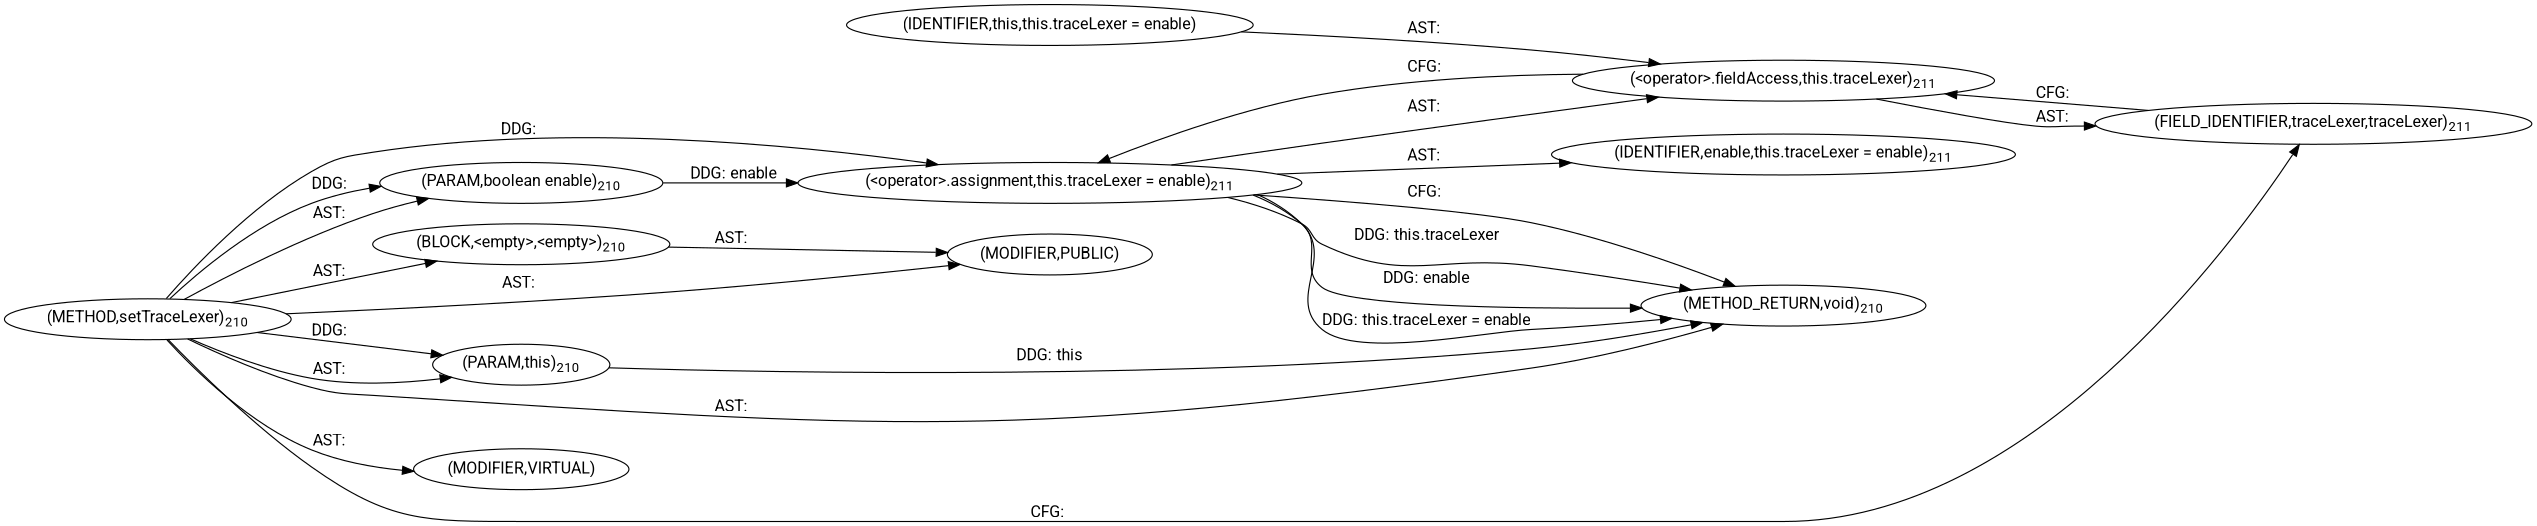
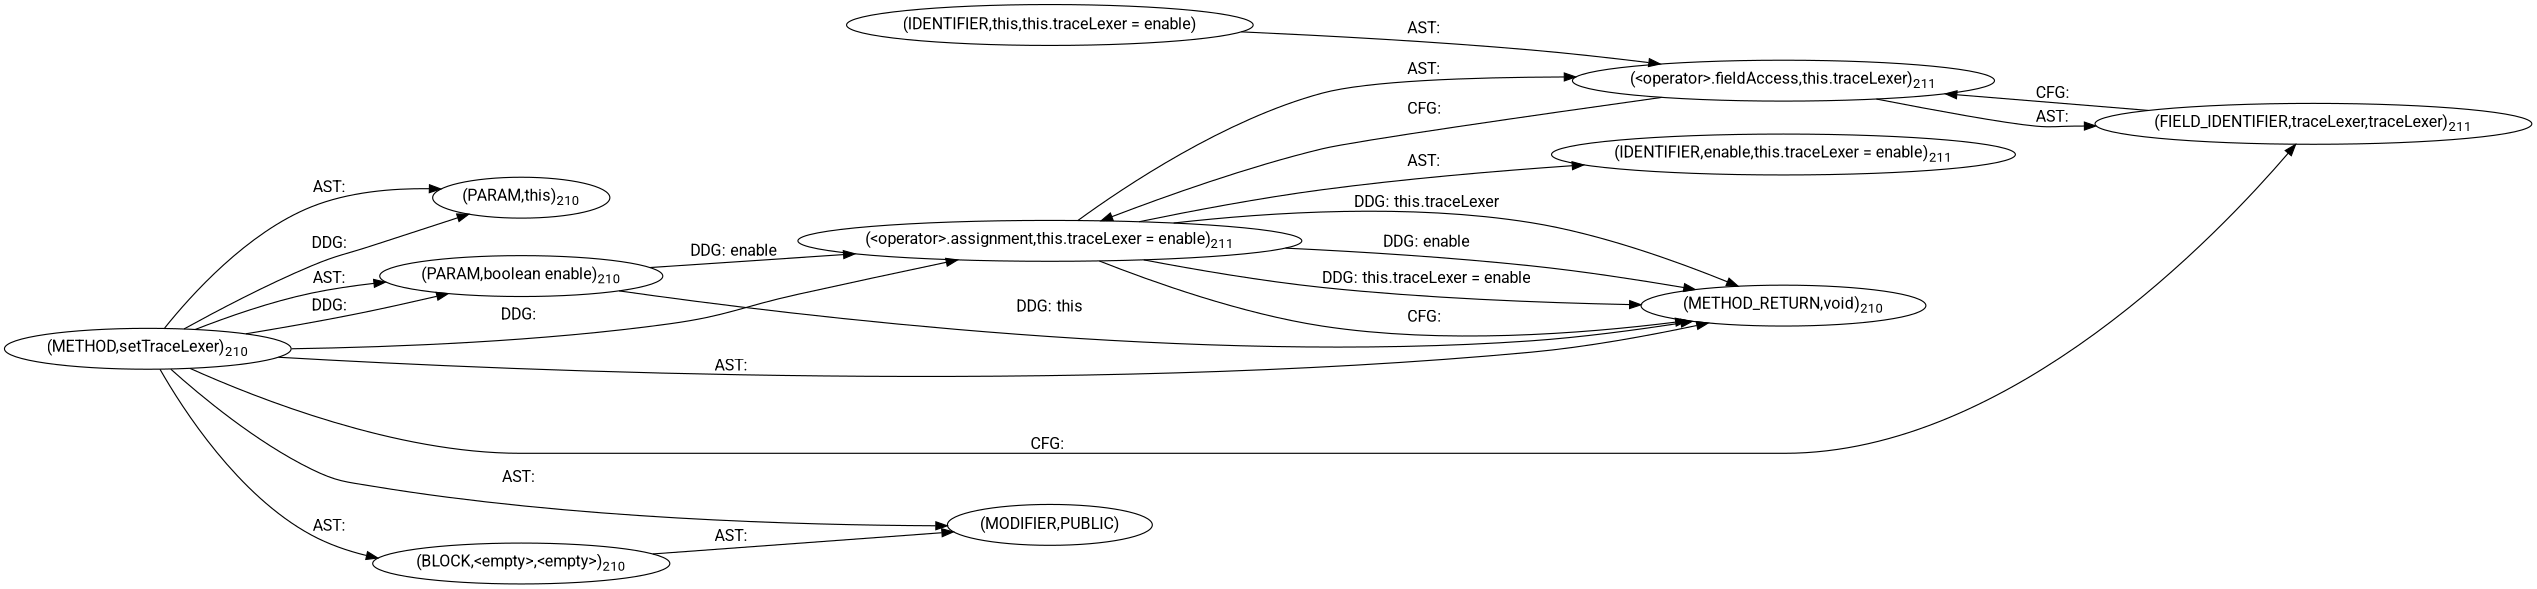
(1151, 370) -> (1149, 342)
(521, 469) -> none
